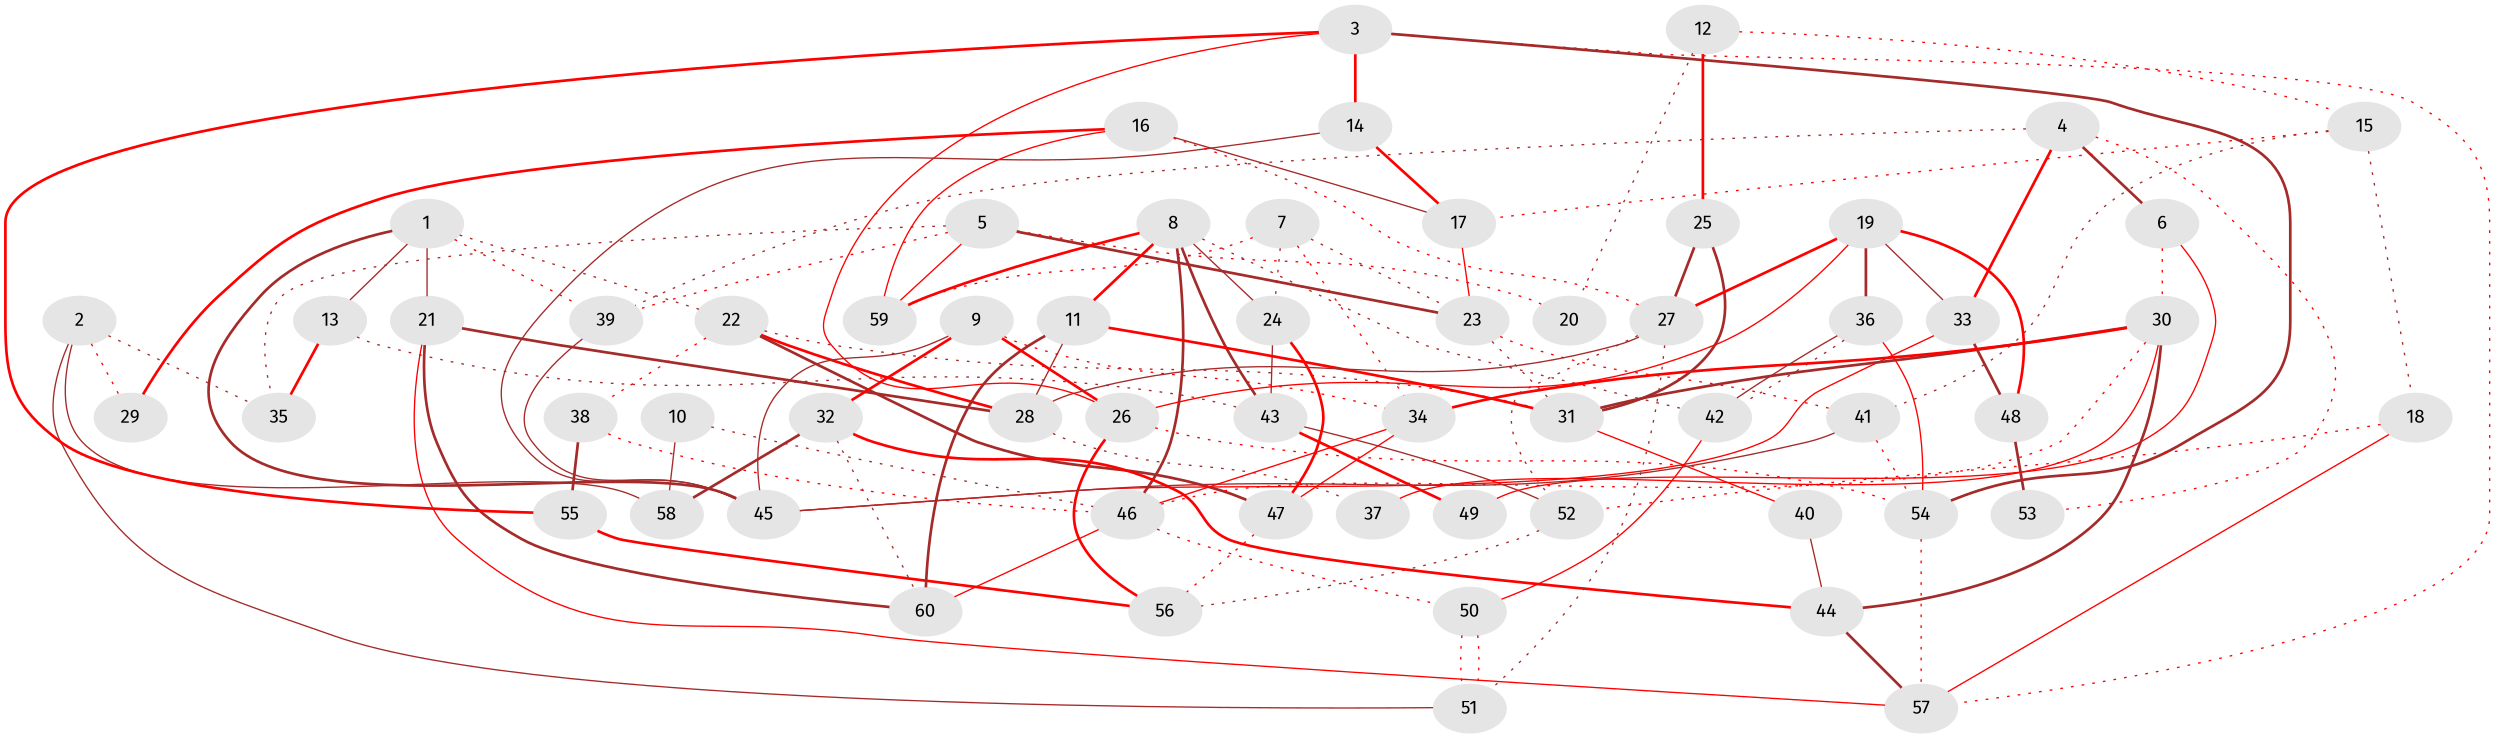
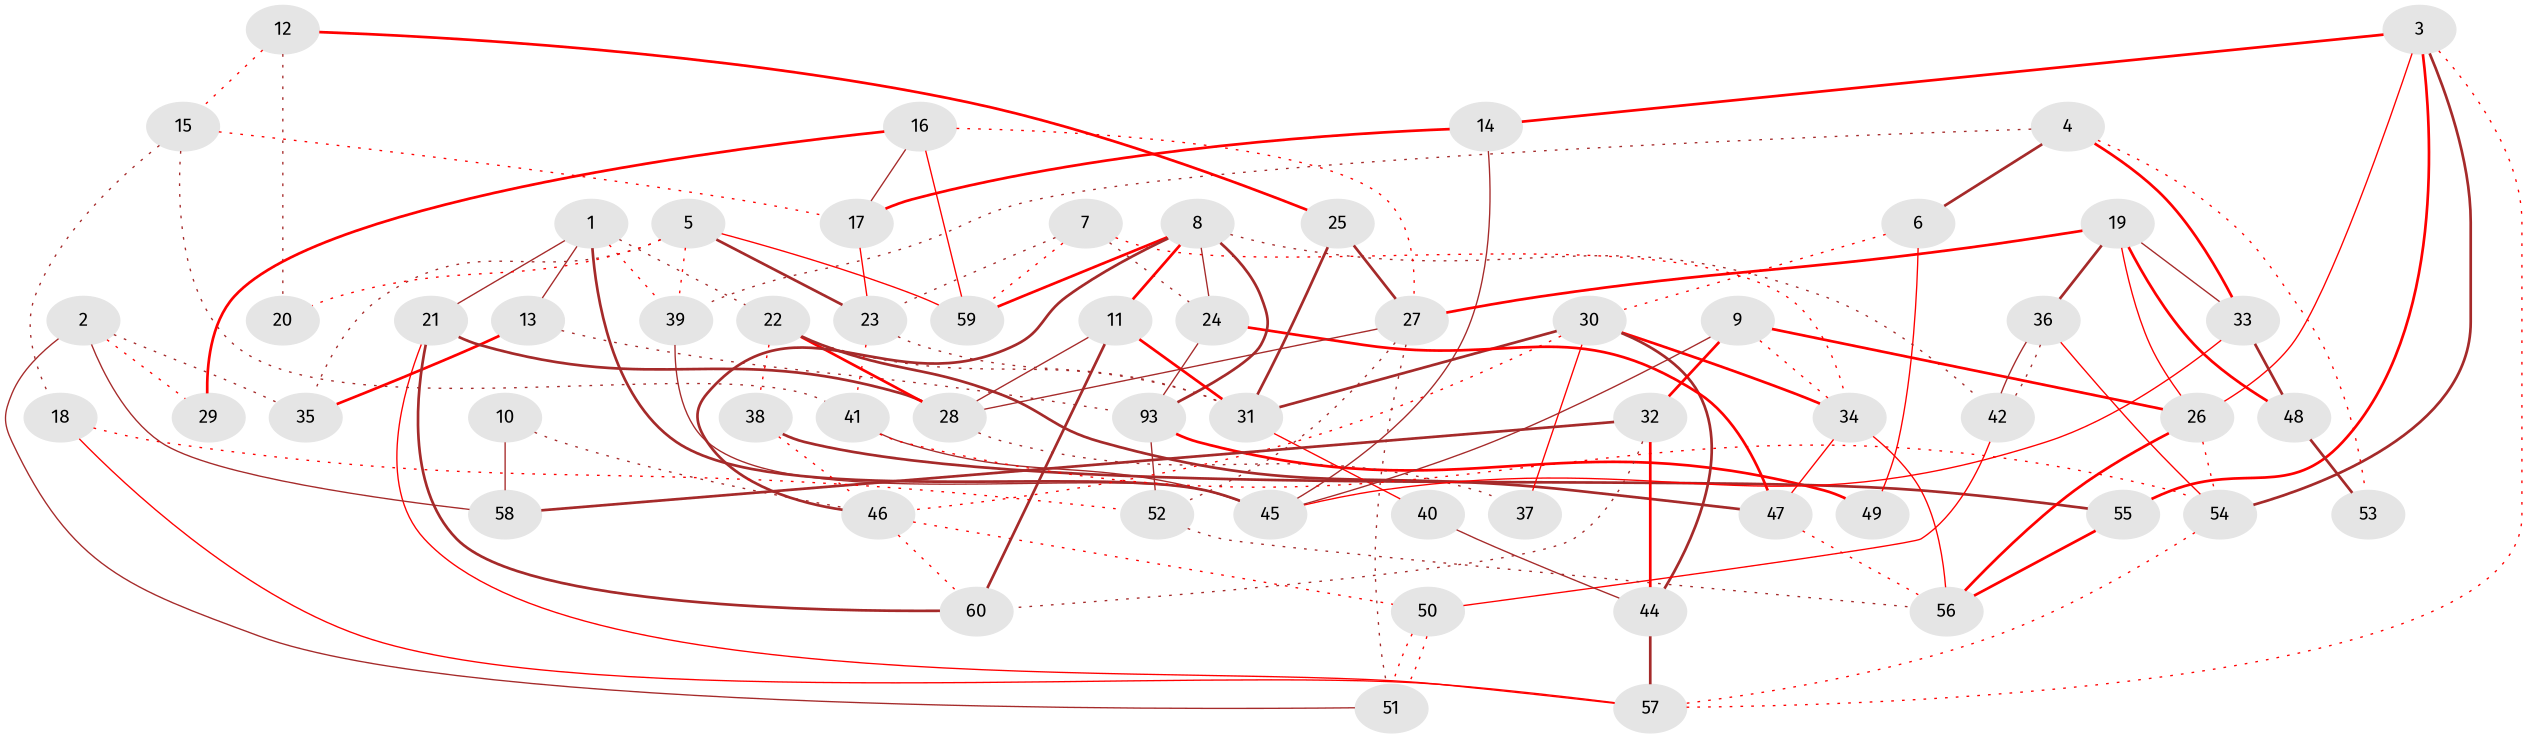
(1270, 418) -> (1149, 418)
(1273, 466) -> (1927, 503)
(1027, 563) -> (927, 563)
